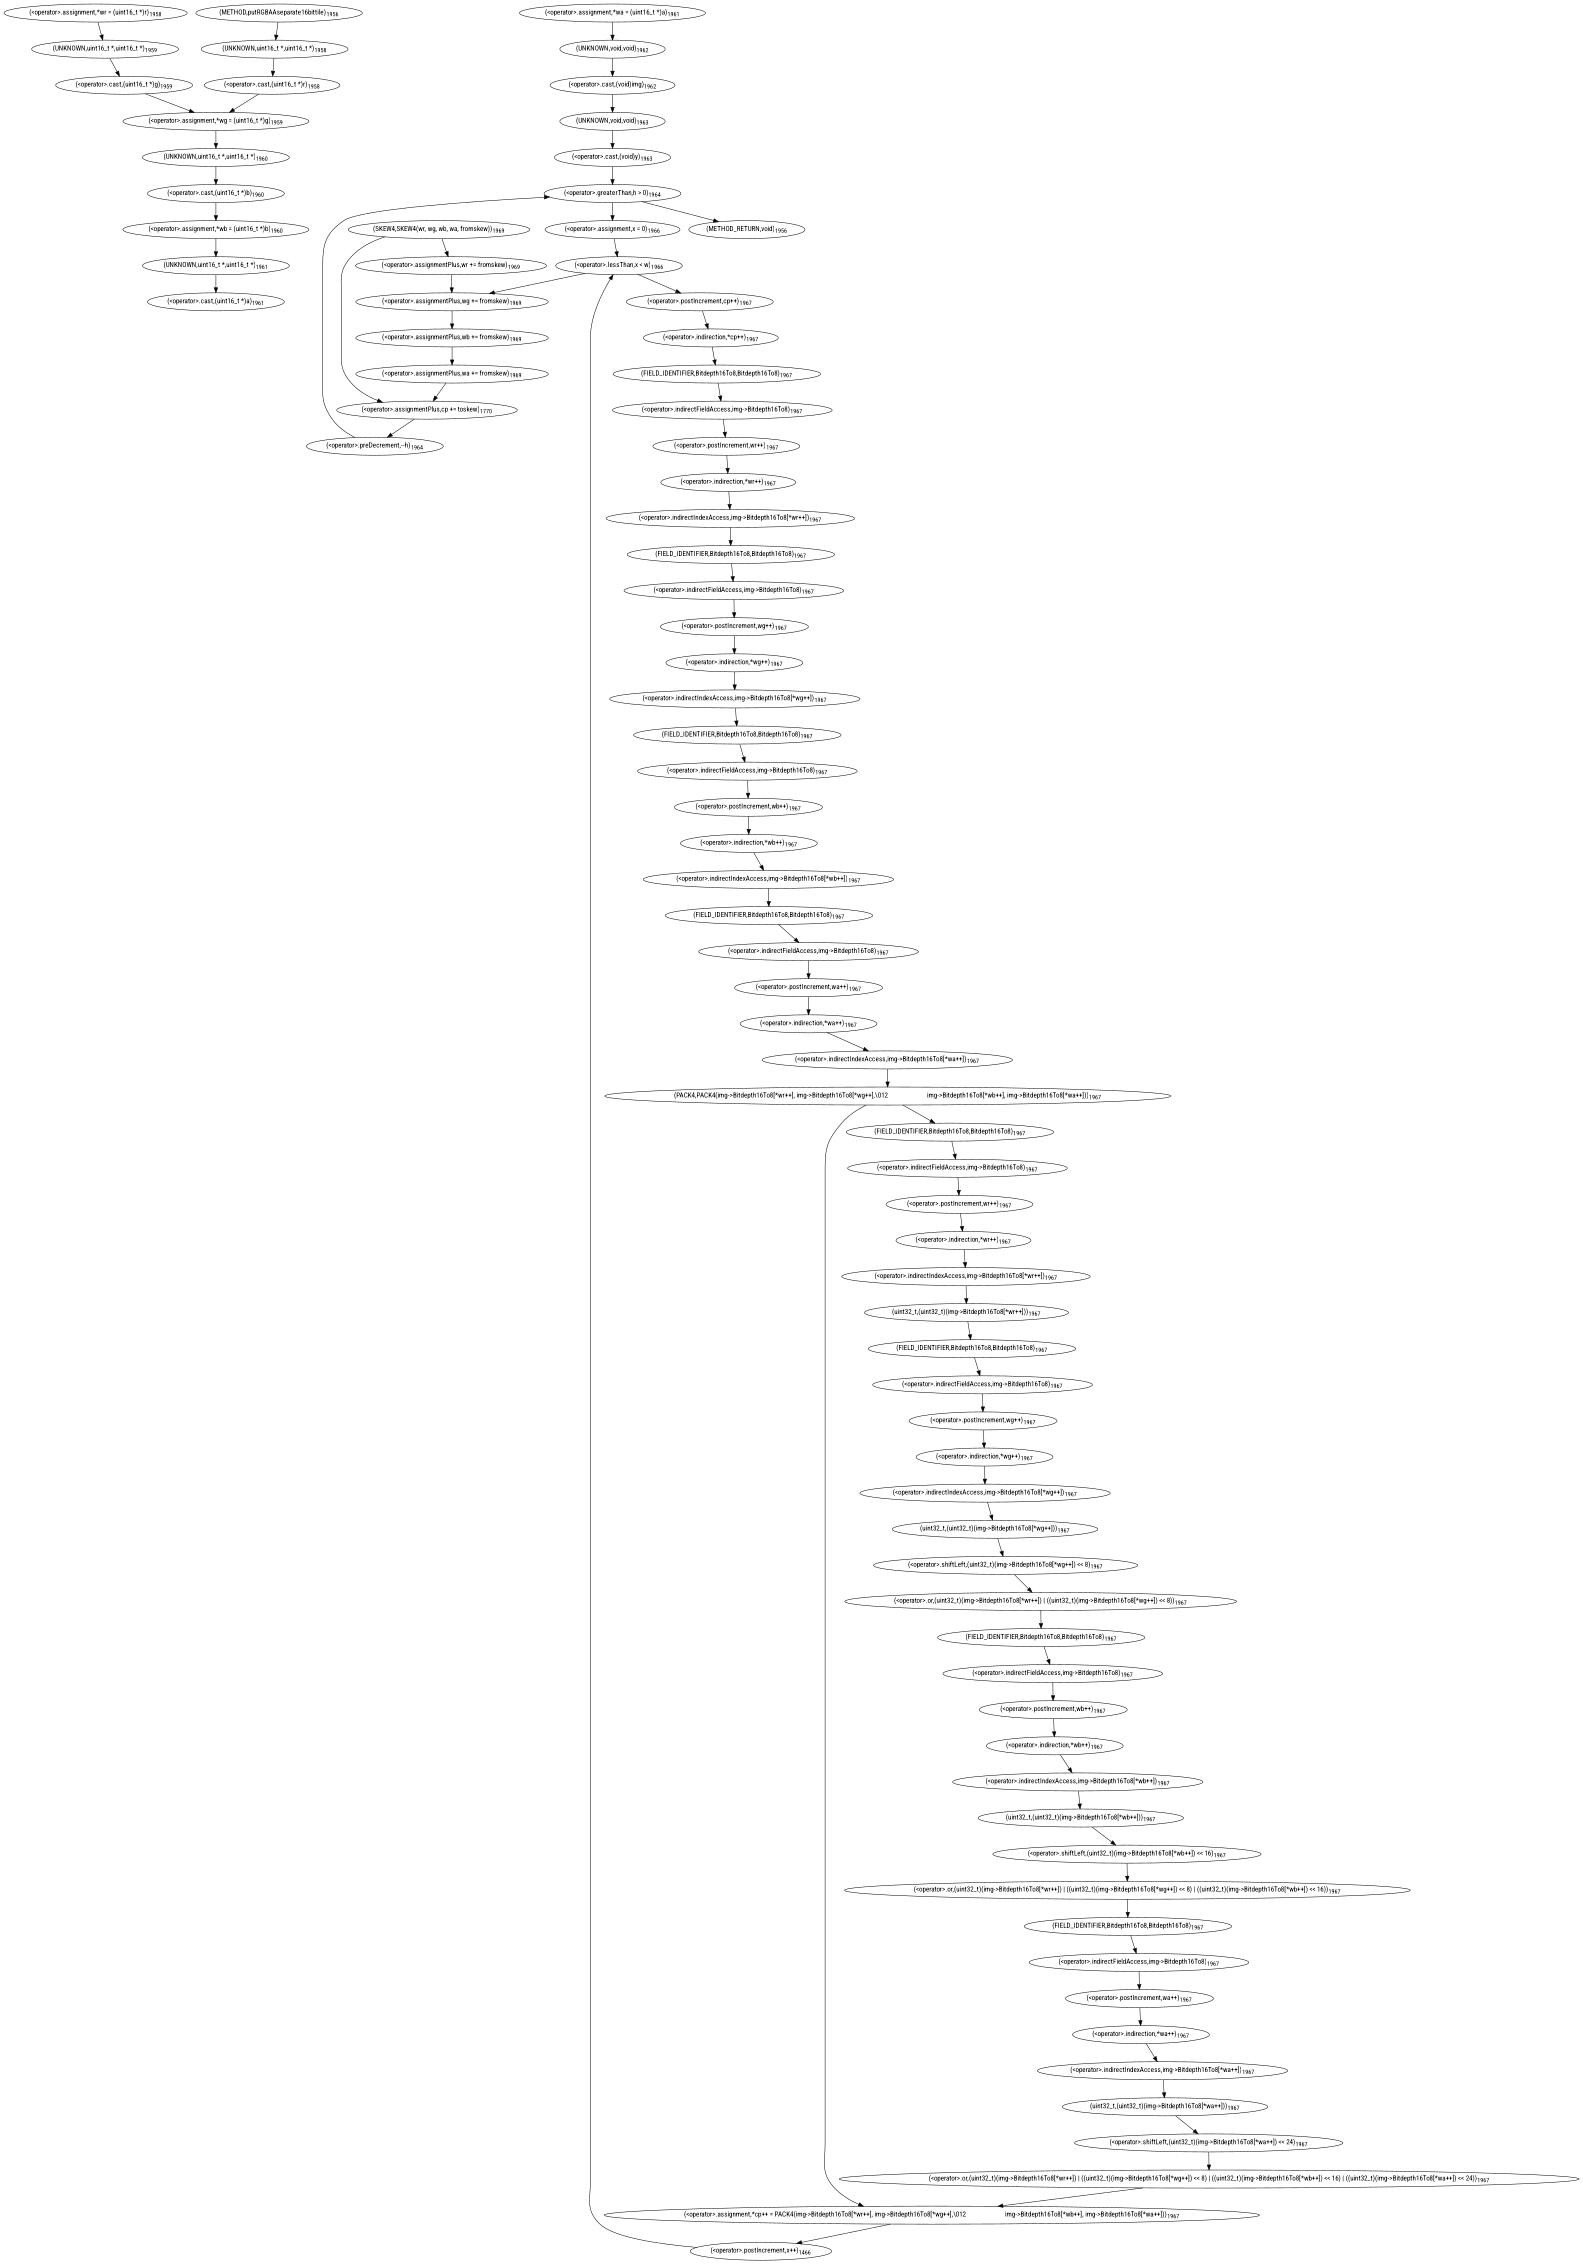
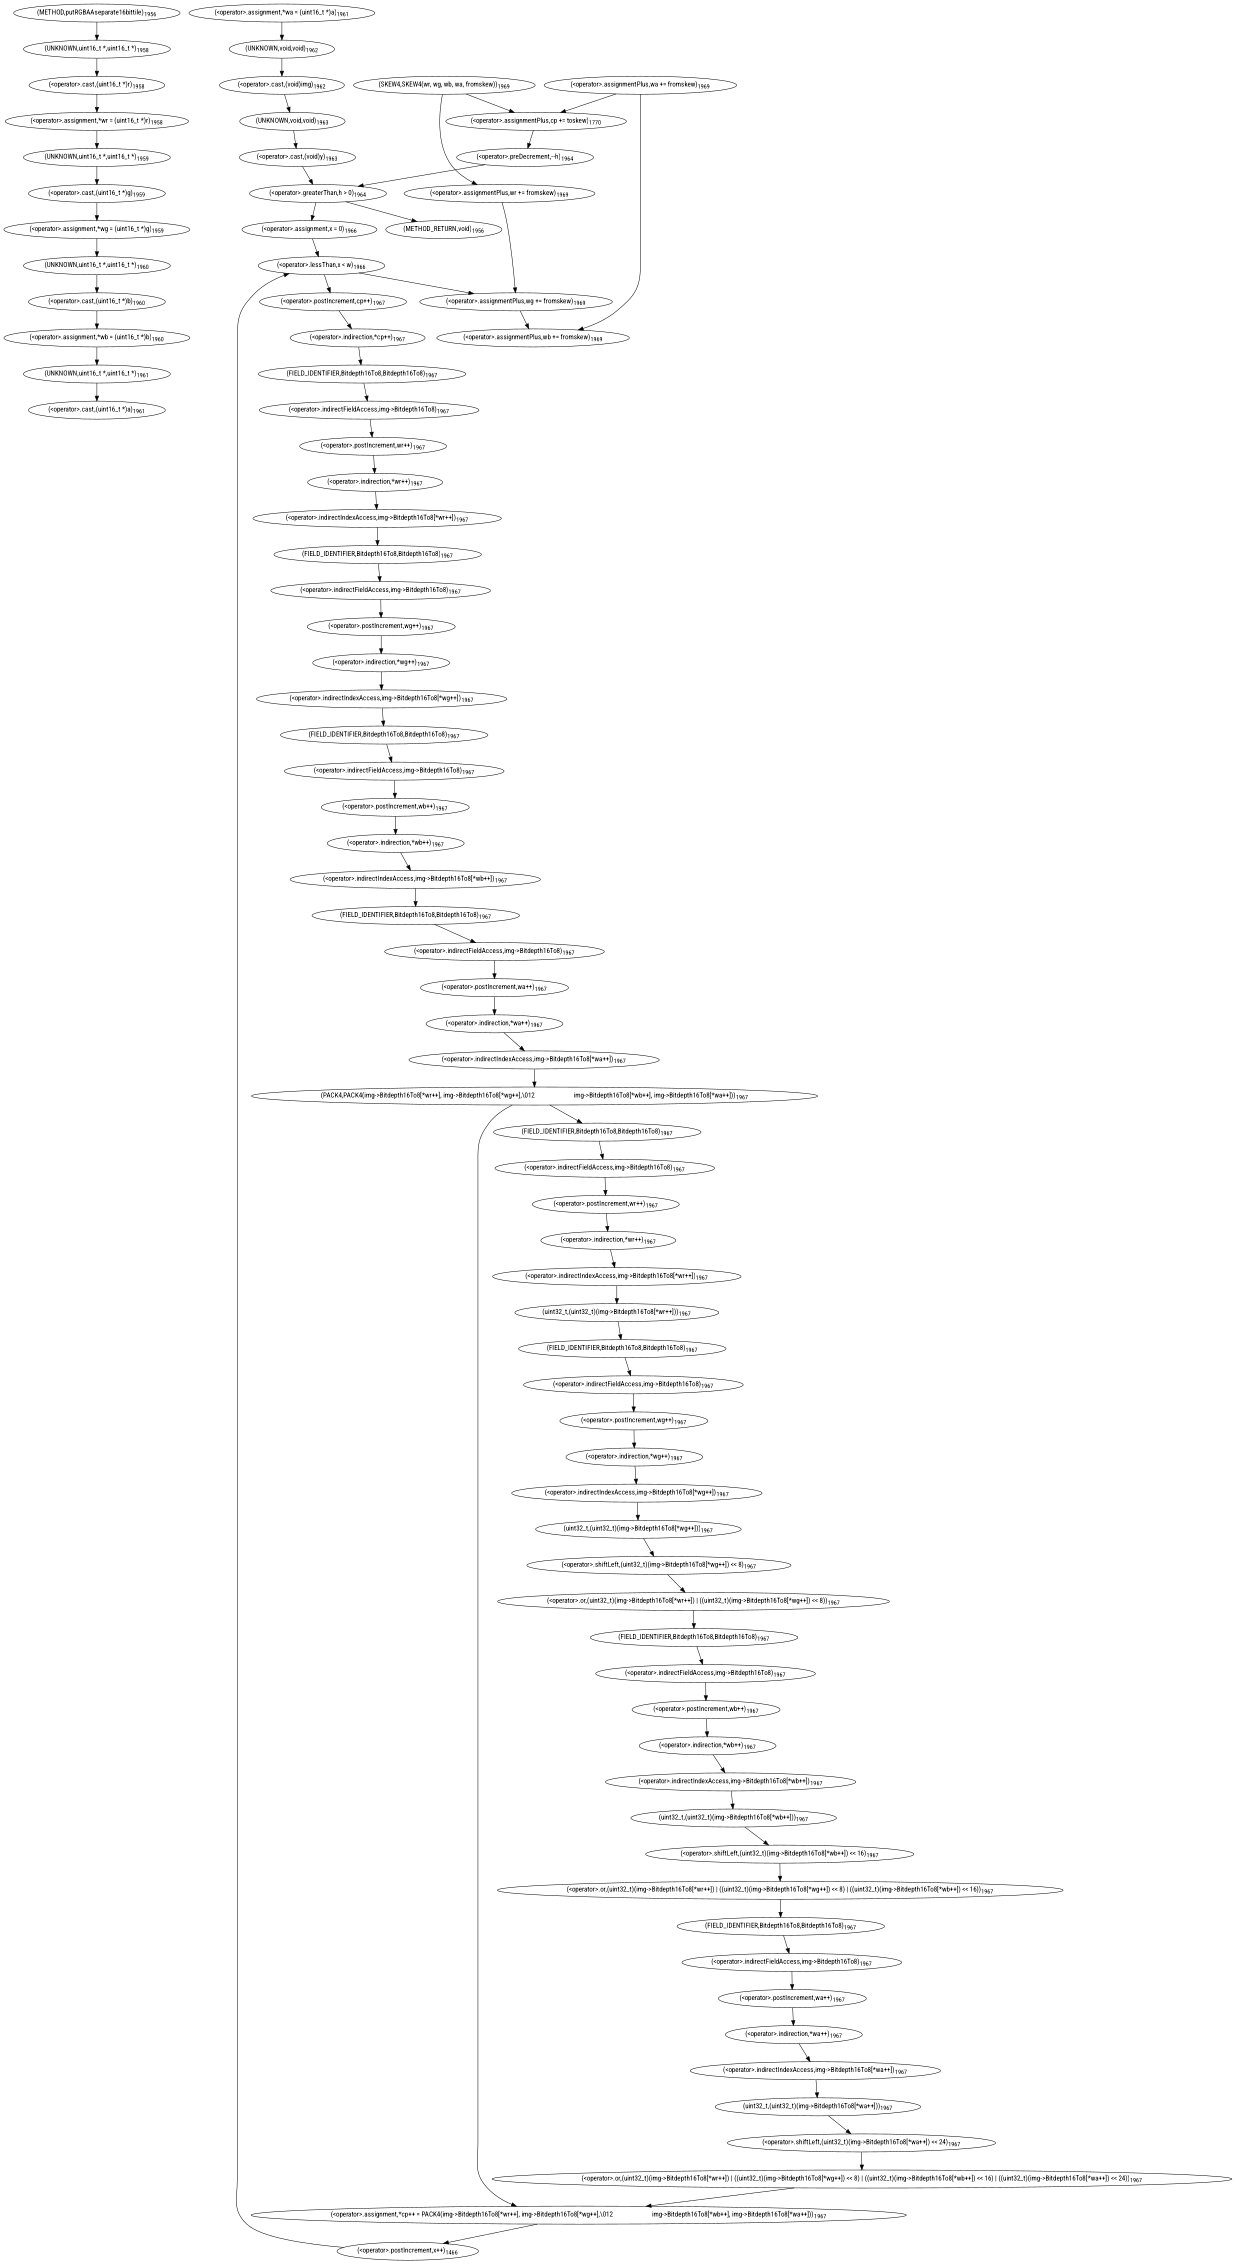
(246, 102) -> (97, 101)
(452, 354) -> (640, 226)
